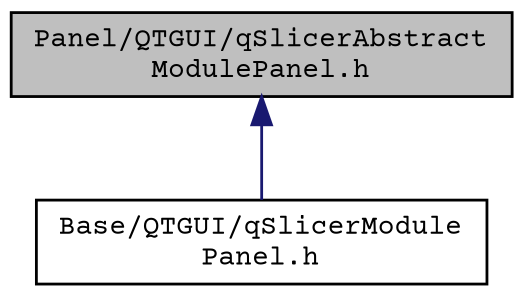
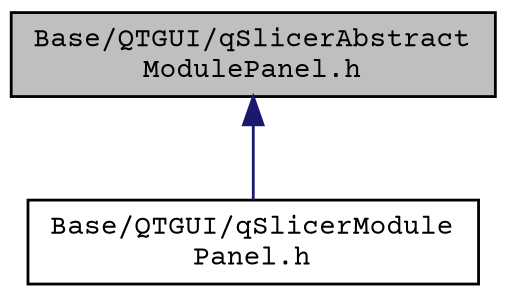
(262, 55) -> (253, 55)
